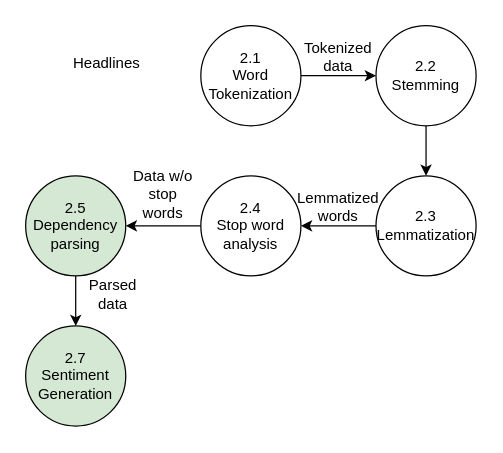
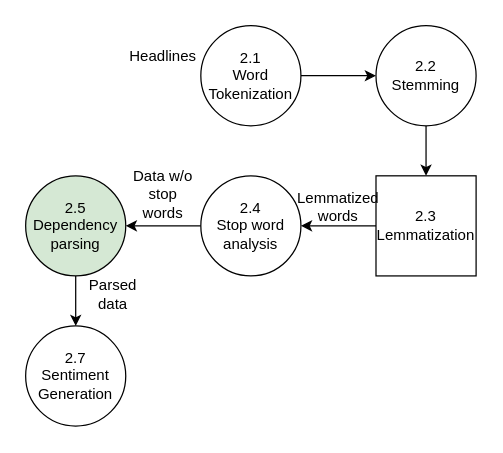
(338, 57) -> none
(107, 63) -> (163, 57)
(426, 226) -> (426, 226)
(76, 376) -> (76, 376)
